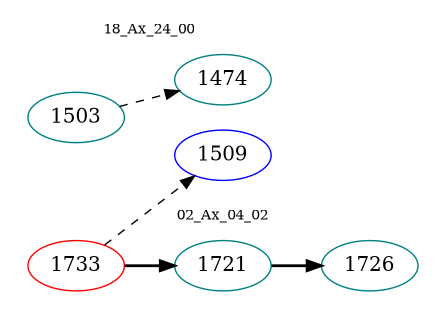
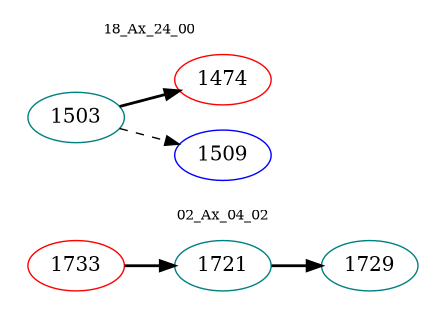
(223, 80) -> (223, 80)
(143, 100) -> (143, 100)
(144, 215) -> (143, 135)
(370, 266) -> (370, 266)
